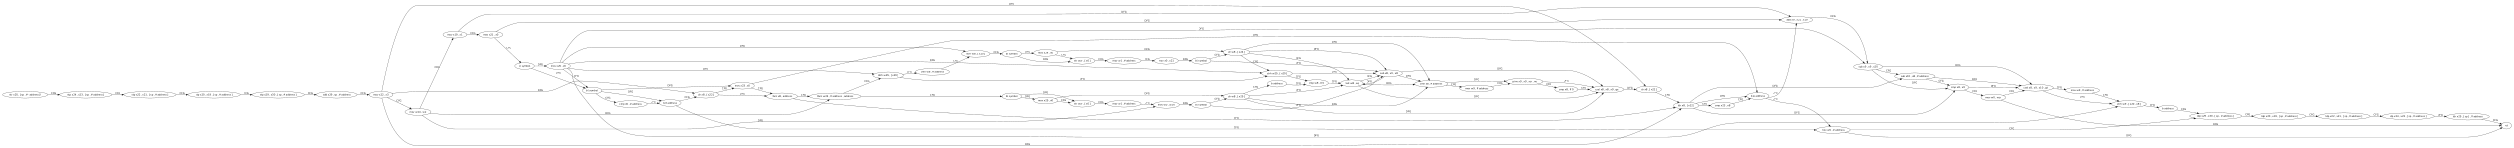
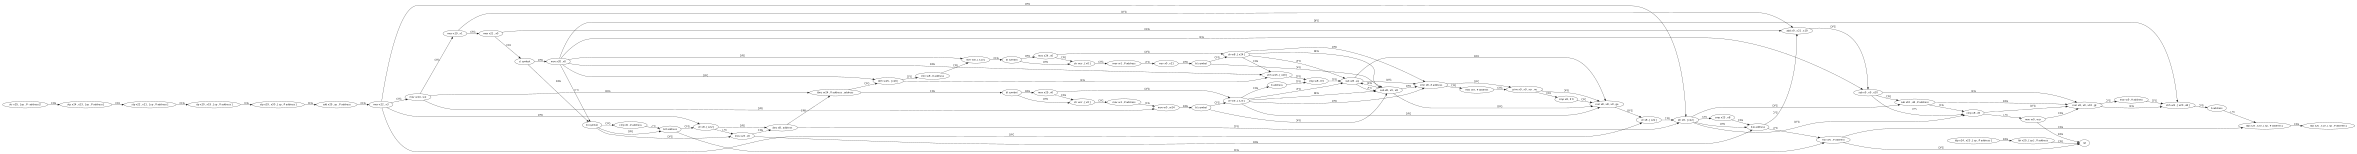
(1333, 73) -> (1312, 96)
(2344, 116) -> none
